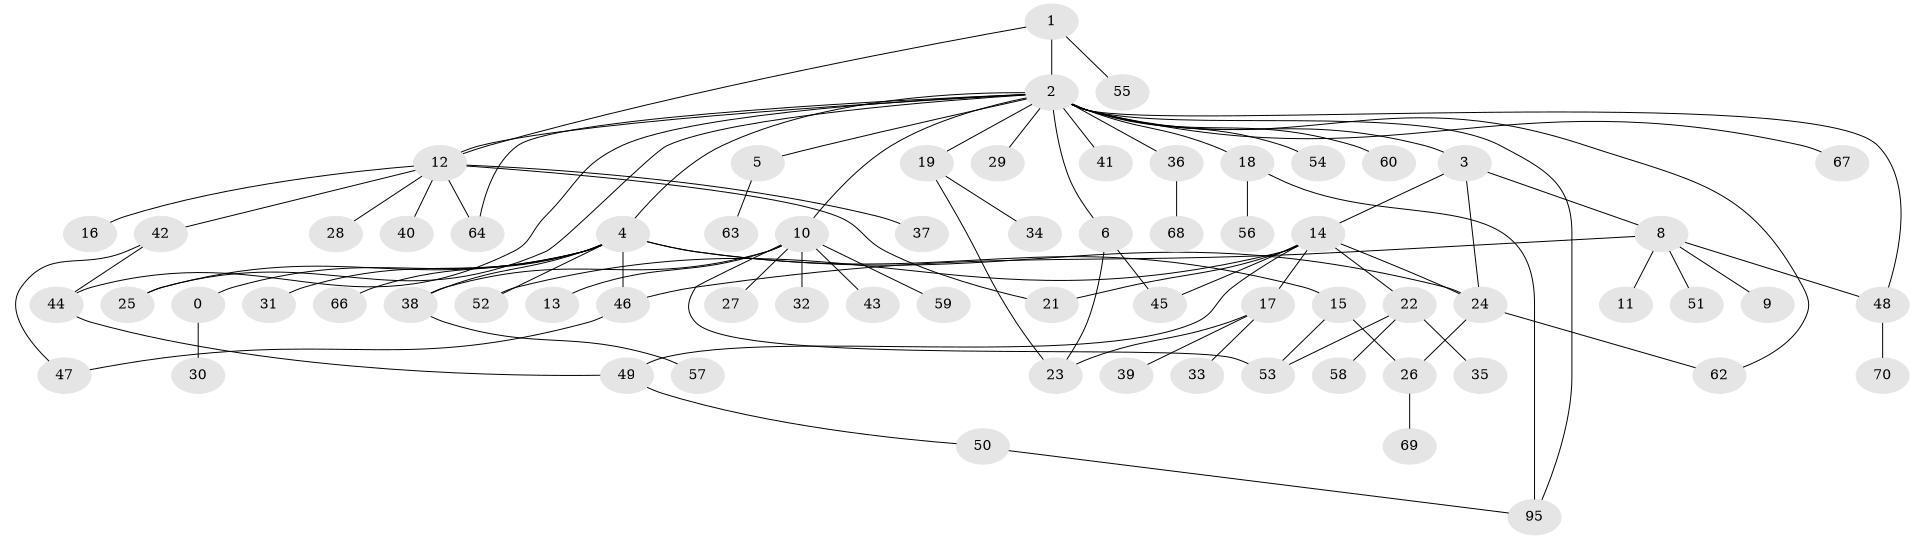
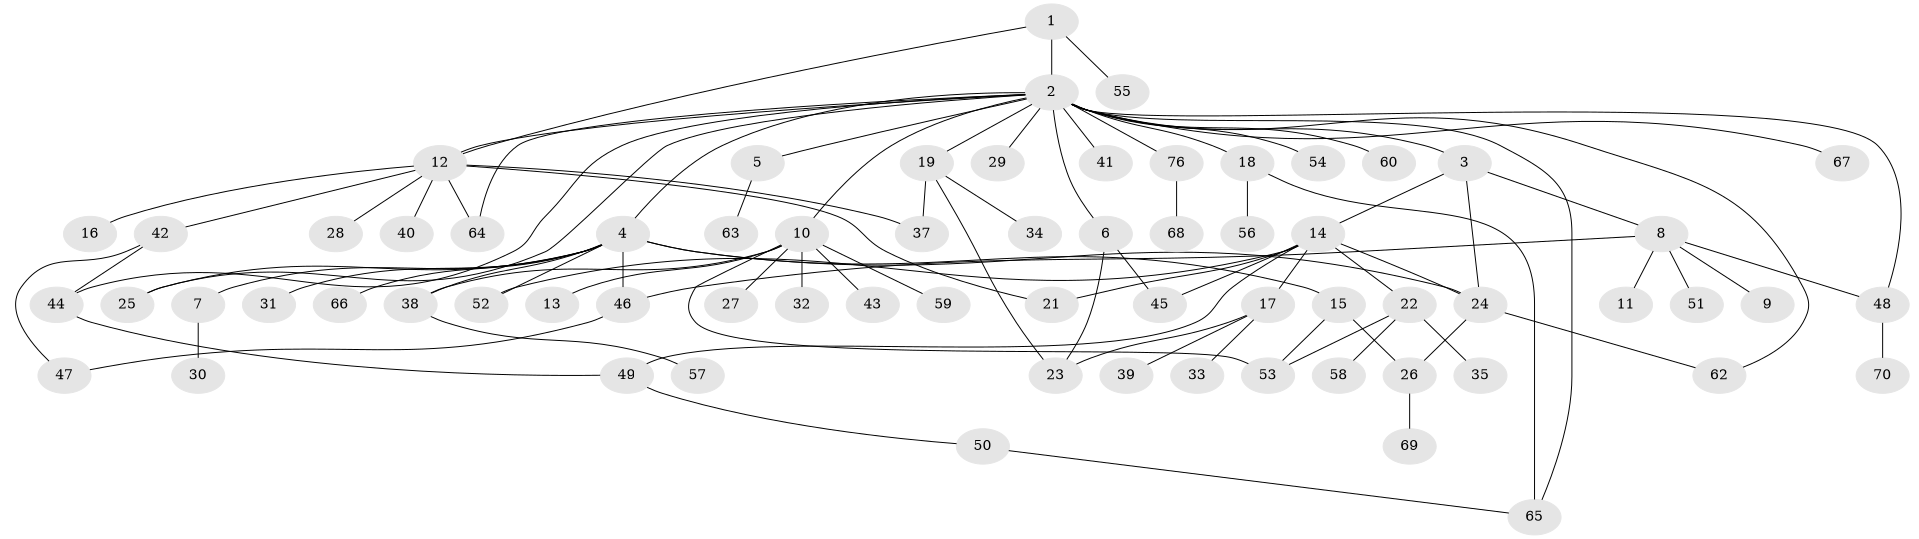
(1177, 163) -> (1177, 163)
none -> (924, 199)
(198, 305) -> (198, 305)
(1534, 517) -> (1534, 517)
